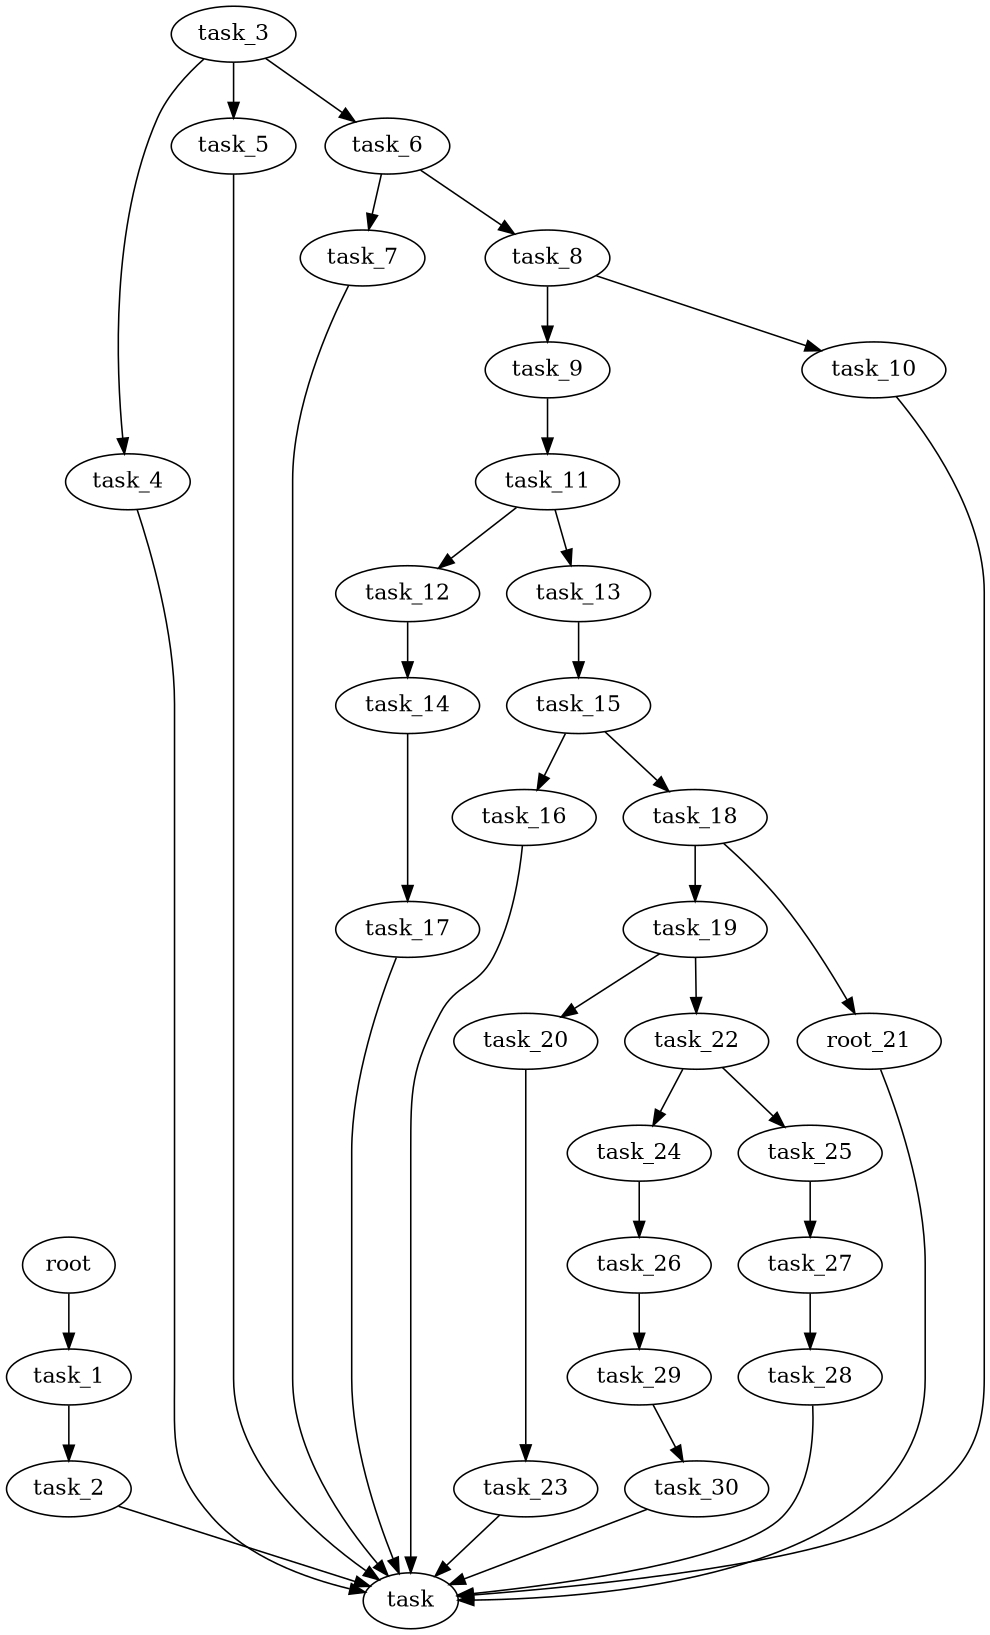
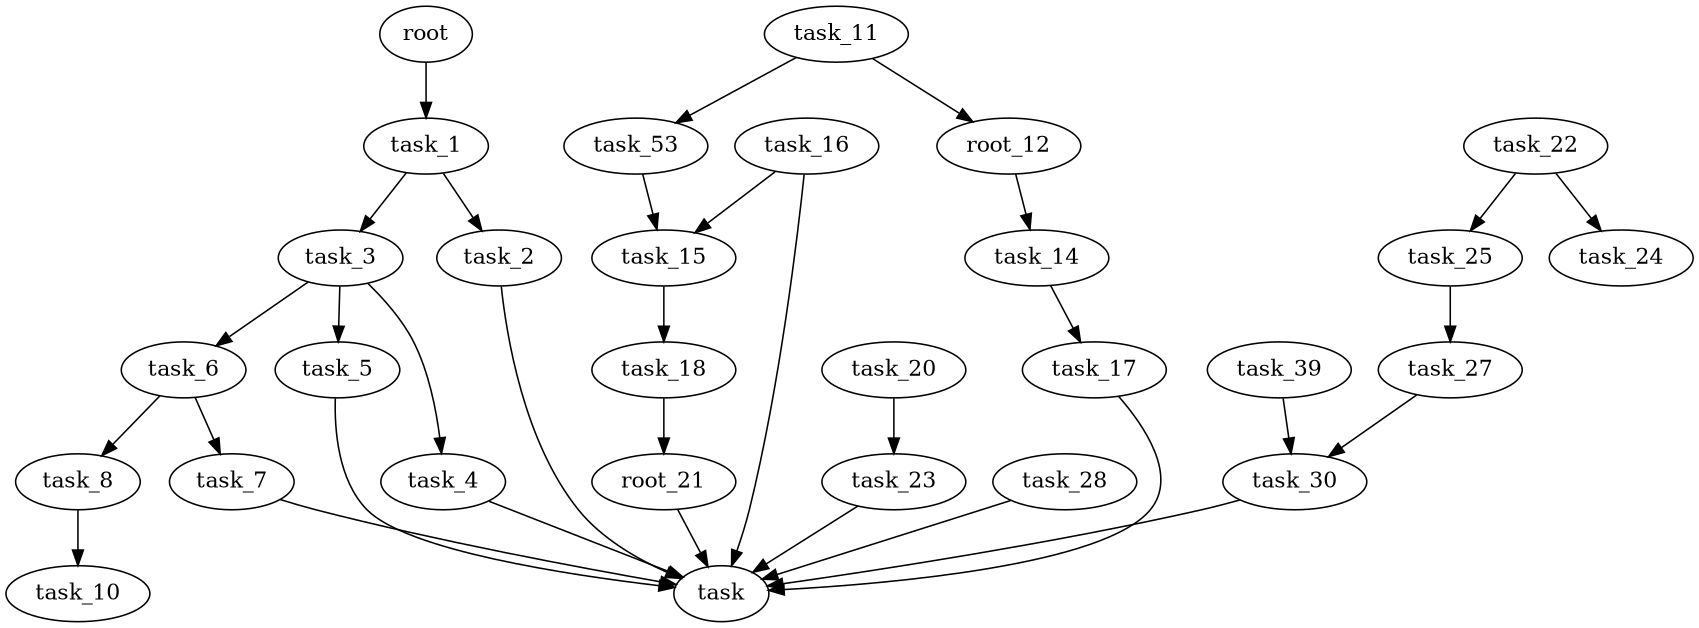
none -> (388, 196)
(548, 370) -> none
(408, 594) -> (1009, 146)
(579, 594) -> (636, 146)
(555, 755) -> (742, 197)
(695, 929) -> none
(984, 1179) -> none
(639, 1265) -> none
(810, 1313) -> (1379, 421)
(639, 1377) -> (1279, 370)
